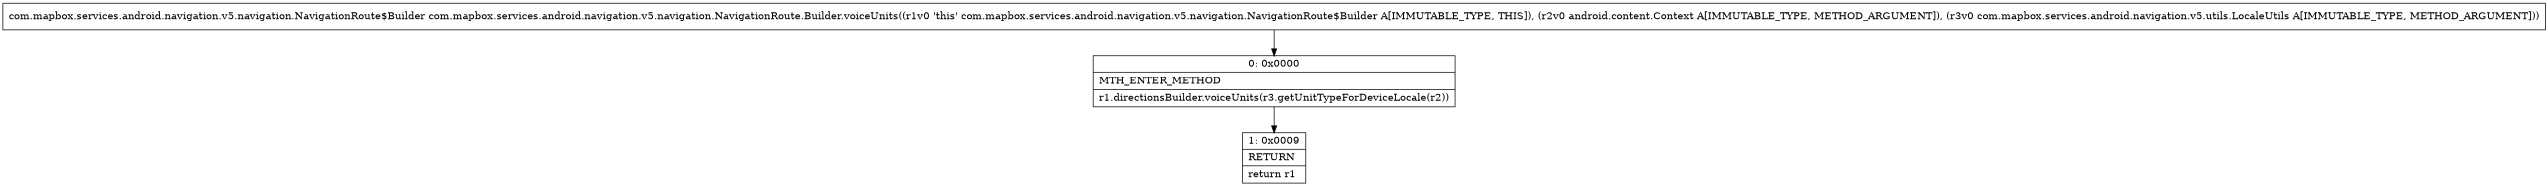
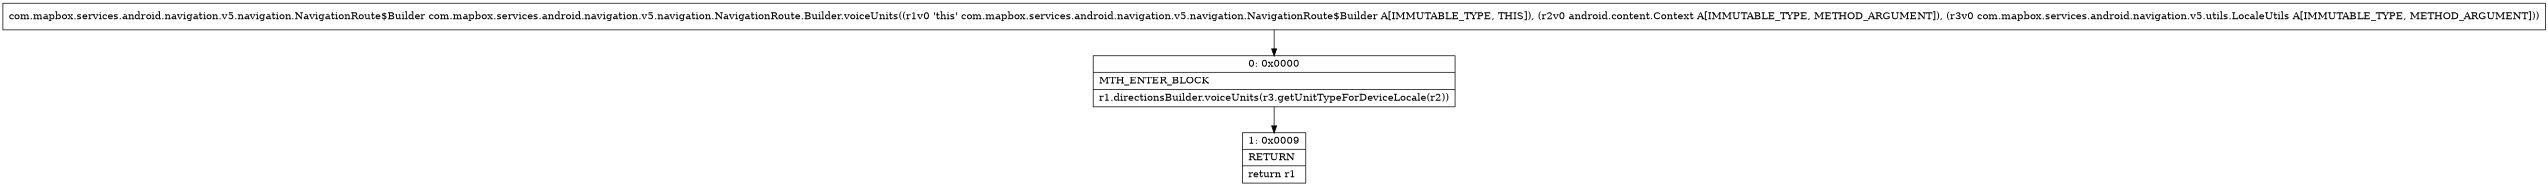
(1160, 81) -> (1154, 81)
